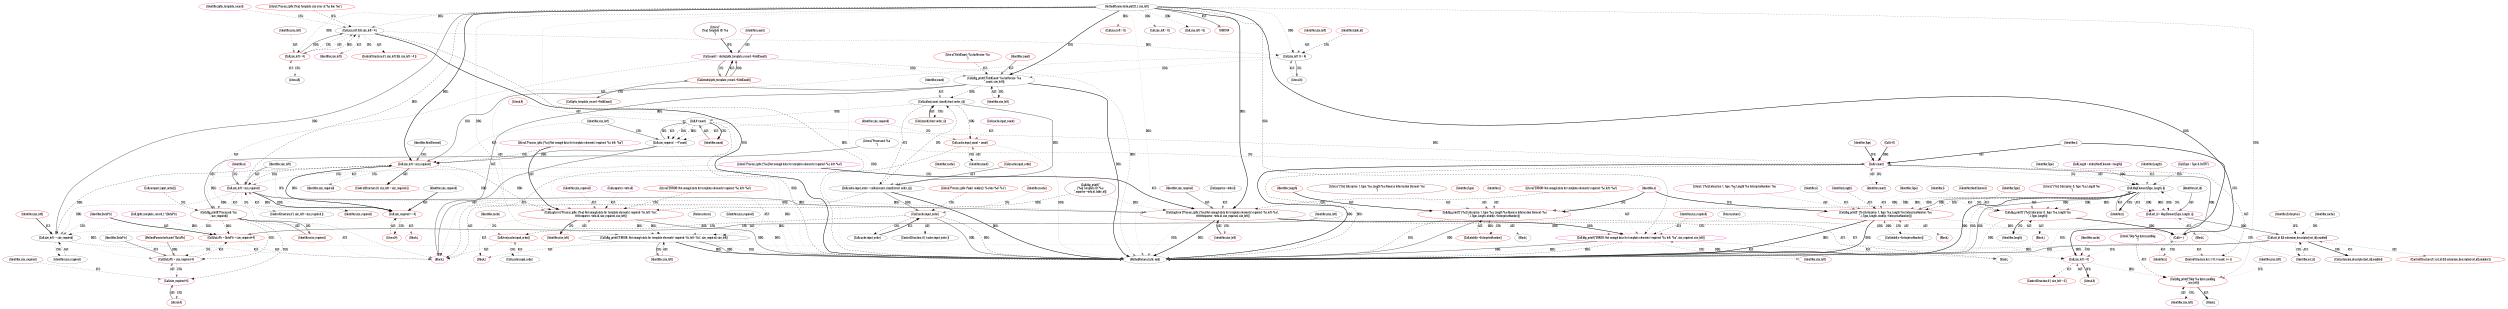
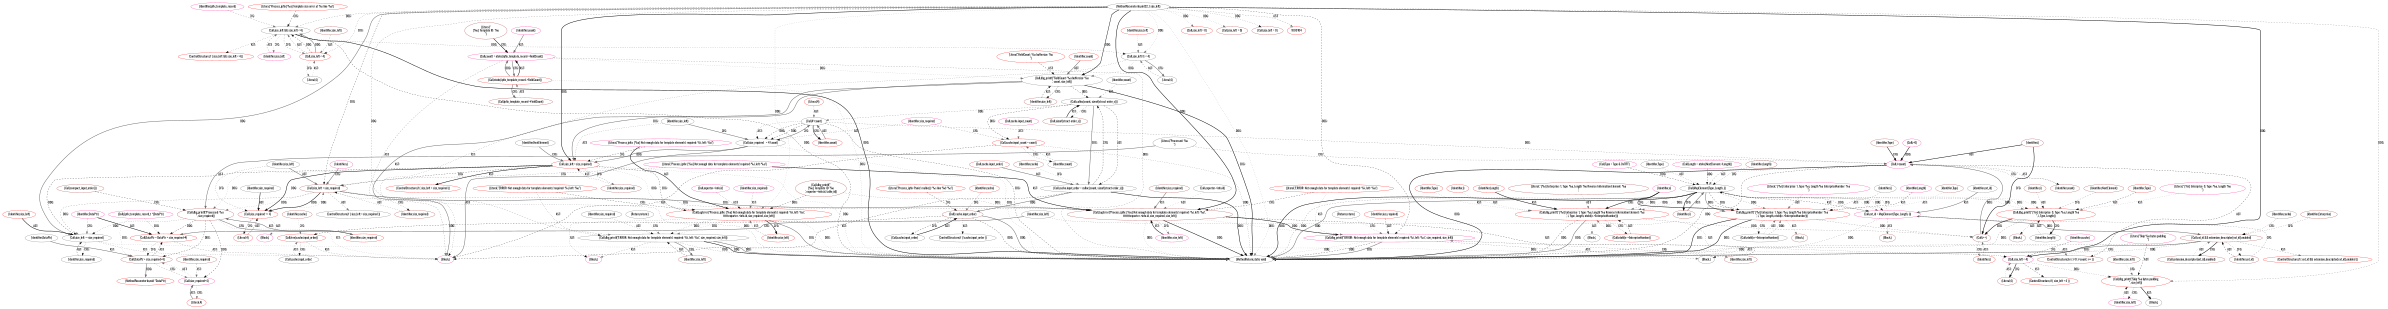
(1236, 9) -> (1158, 31)
(1187, 14) -> (1230, 13)
(1352, 31) -> none
(170, 248) -> (146, 269)
